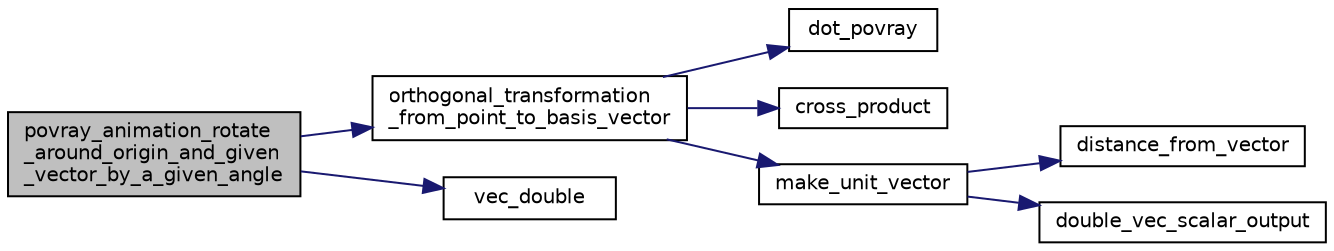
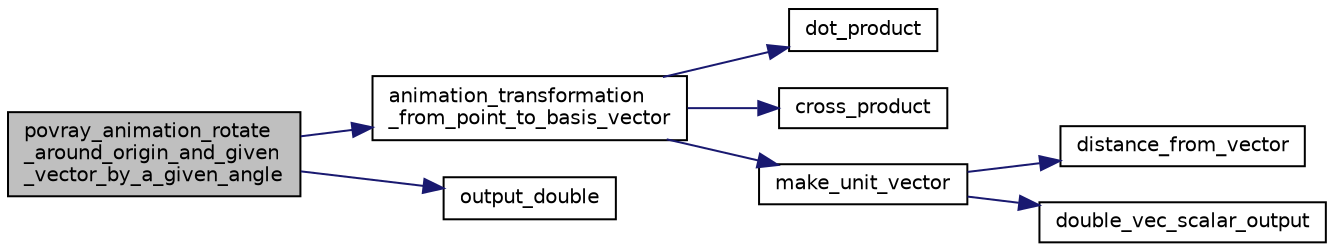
(863, 30) -> (863, 30)
(530, 108) -> (530, 108)
(530, 198) -> (530, 198)
